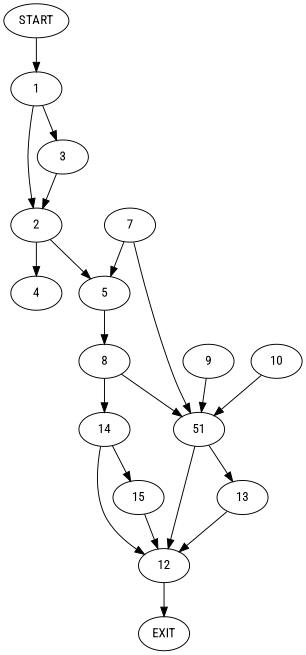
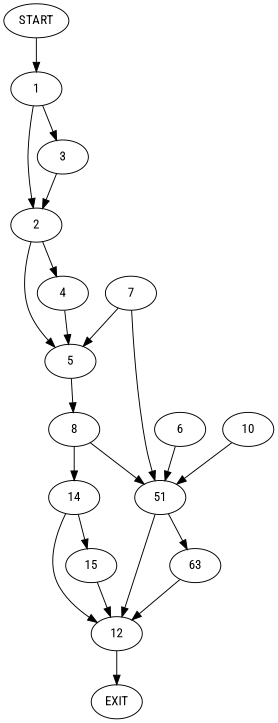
none -> (66, 323)
(209, 361) -> (180, 429)
(243, 498) -> (195, 566)
